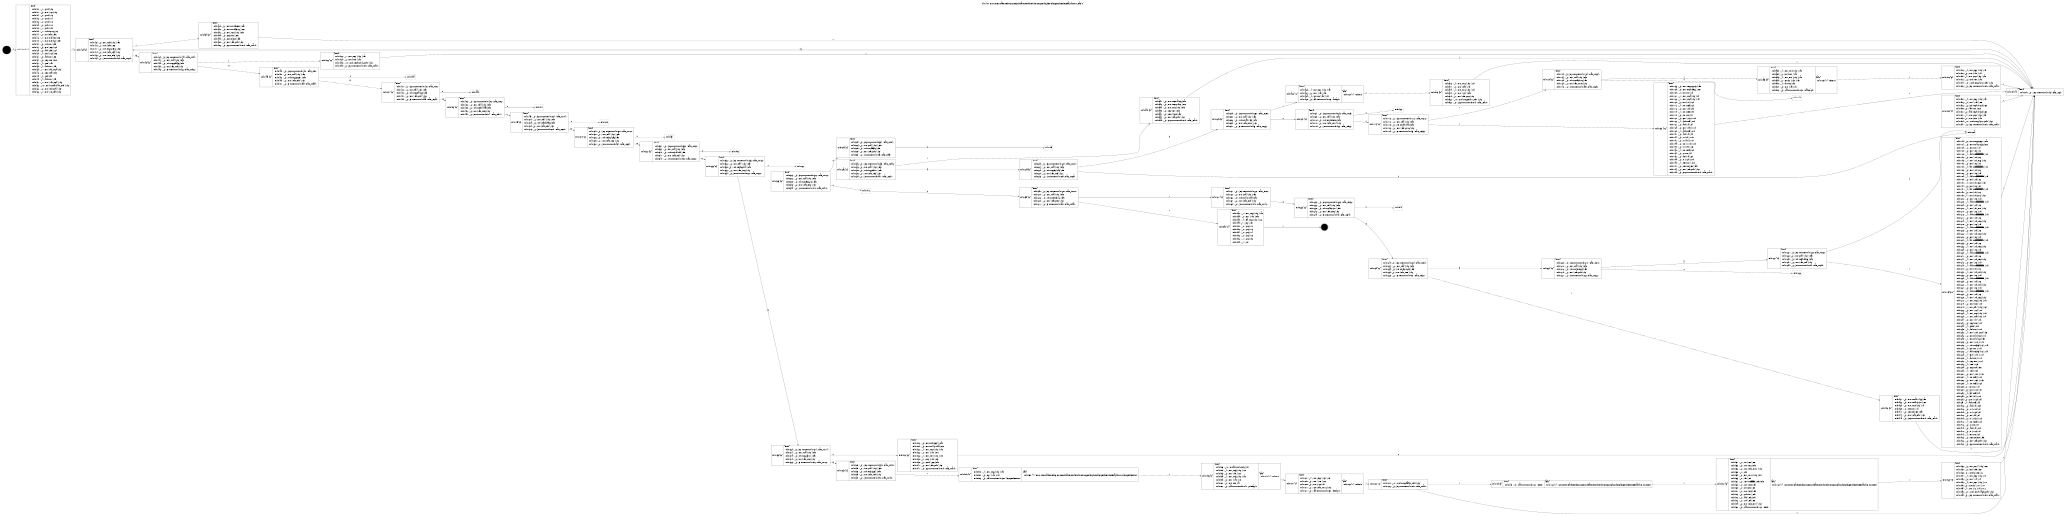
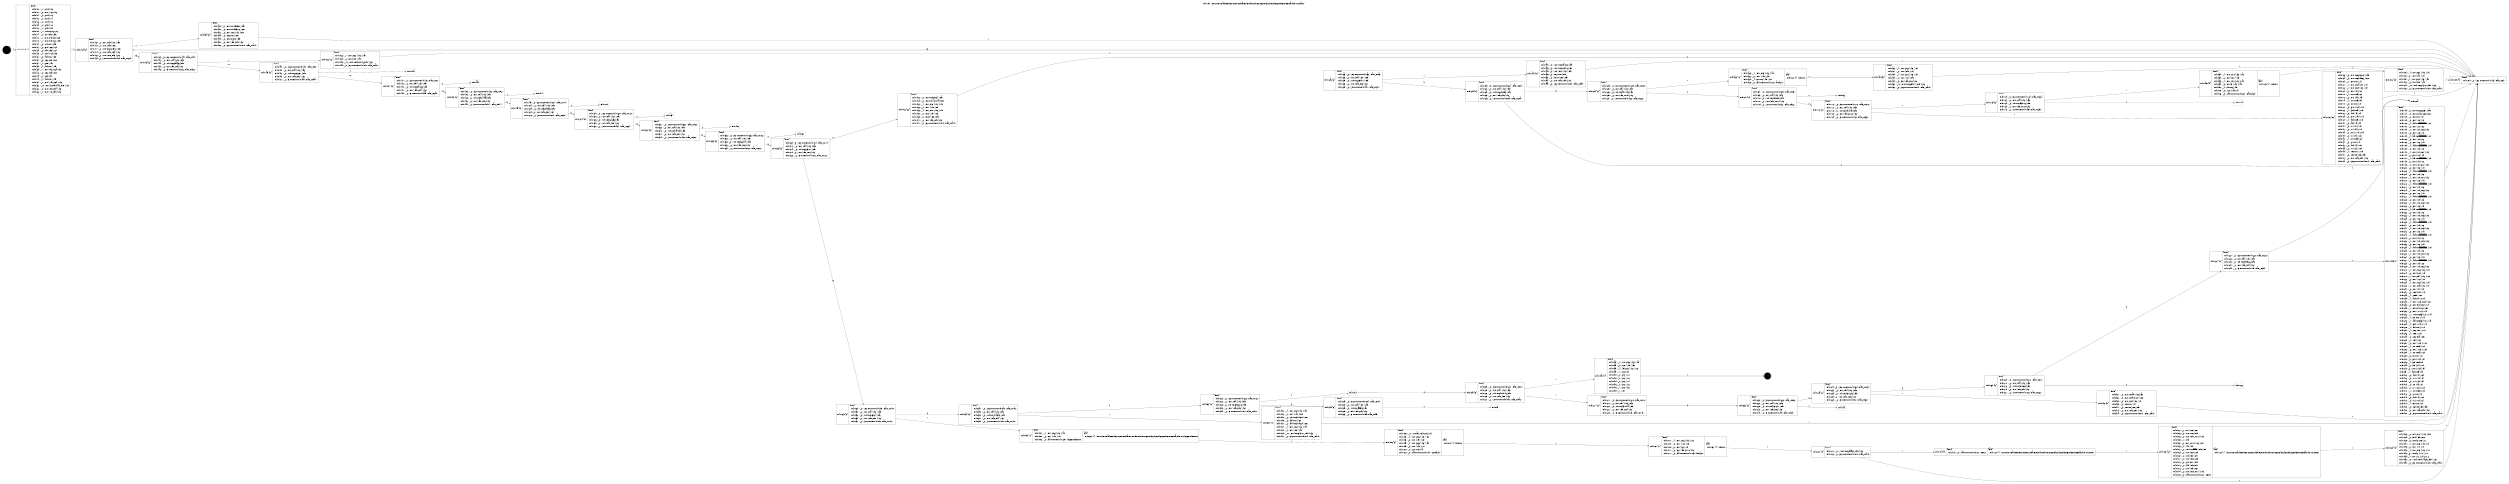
none -> (988, 415)
